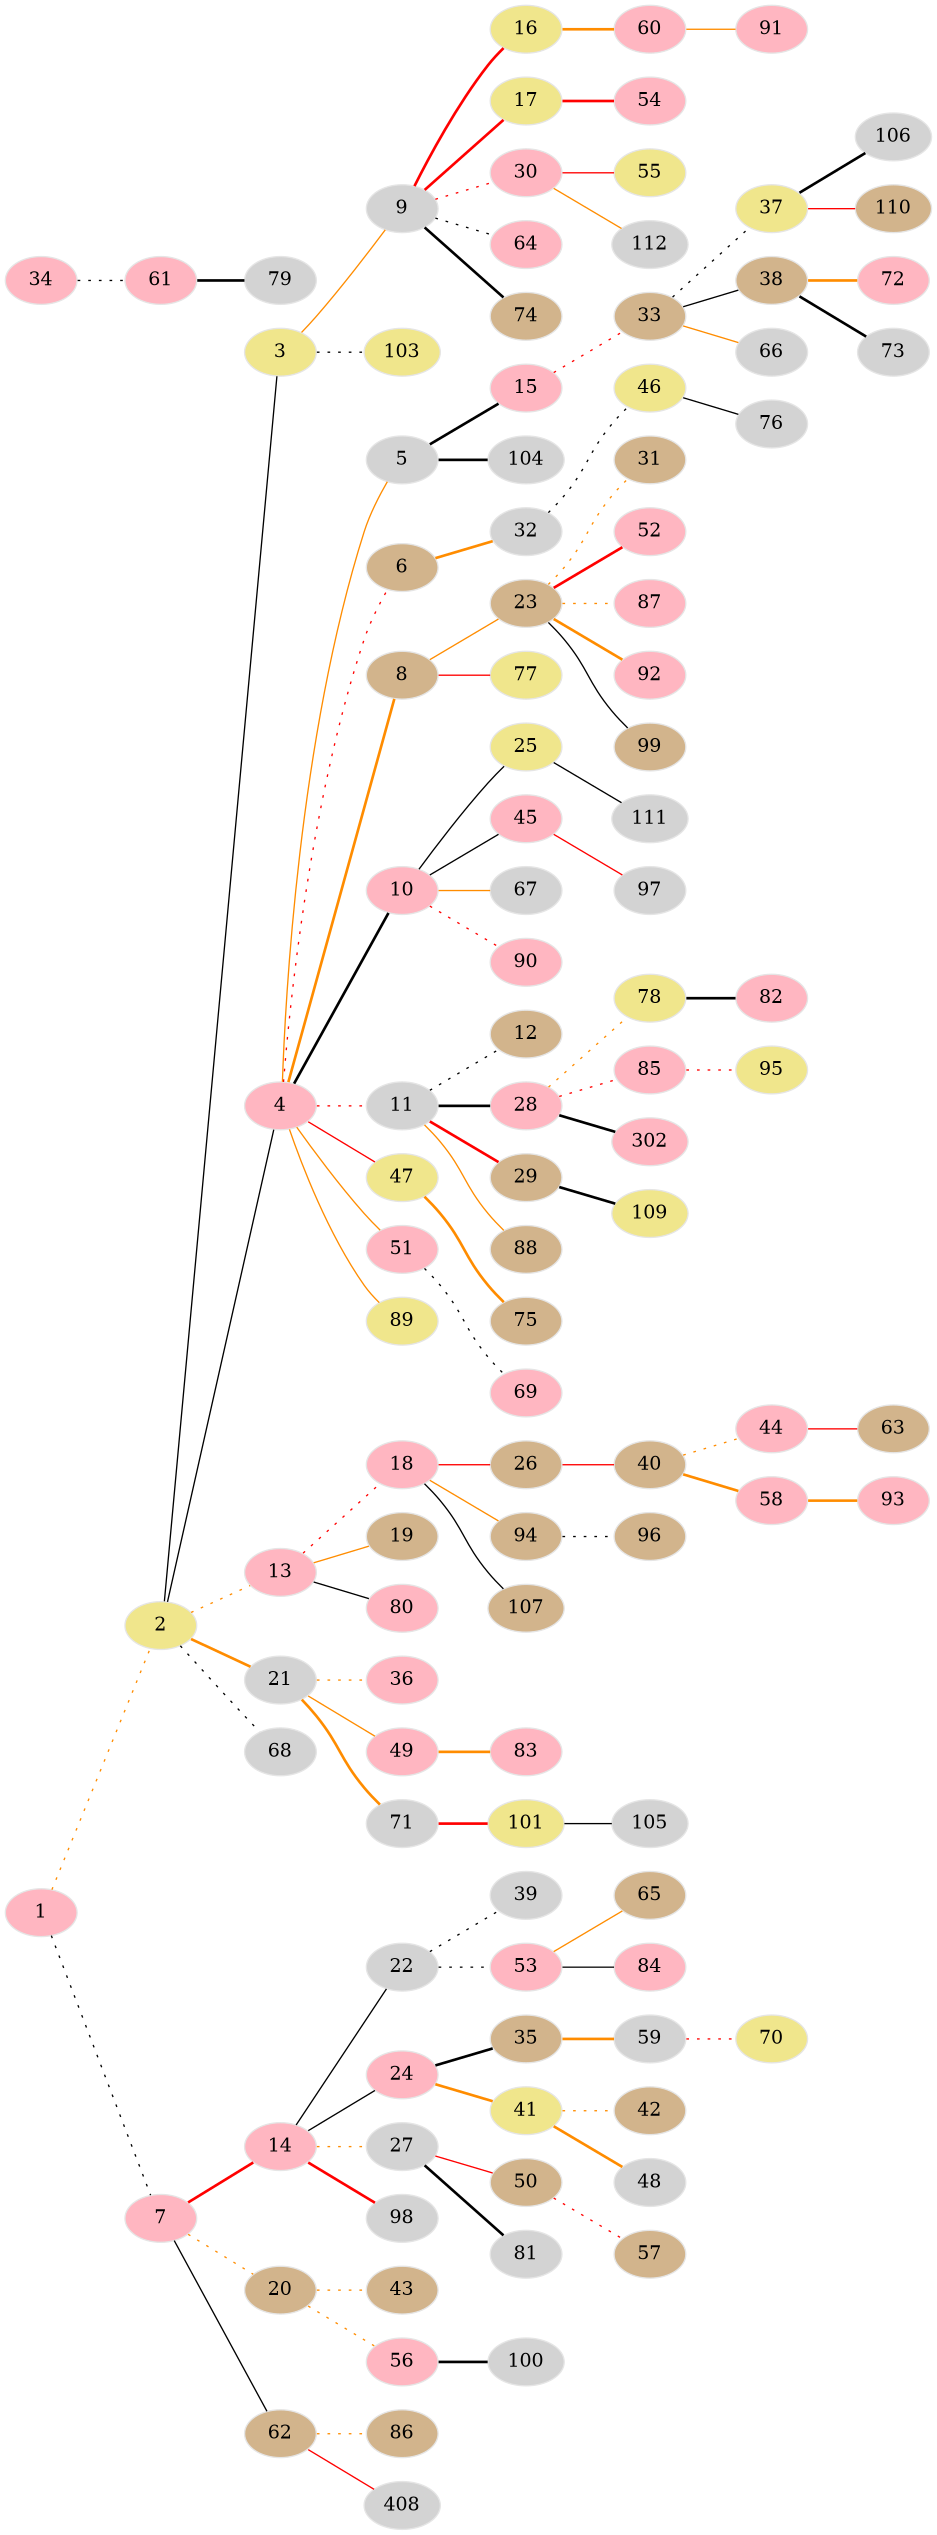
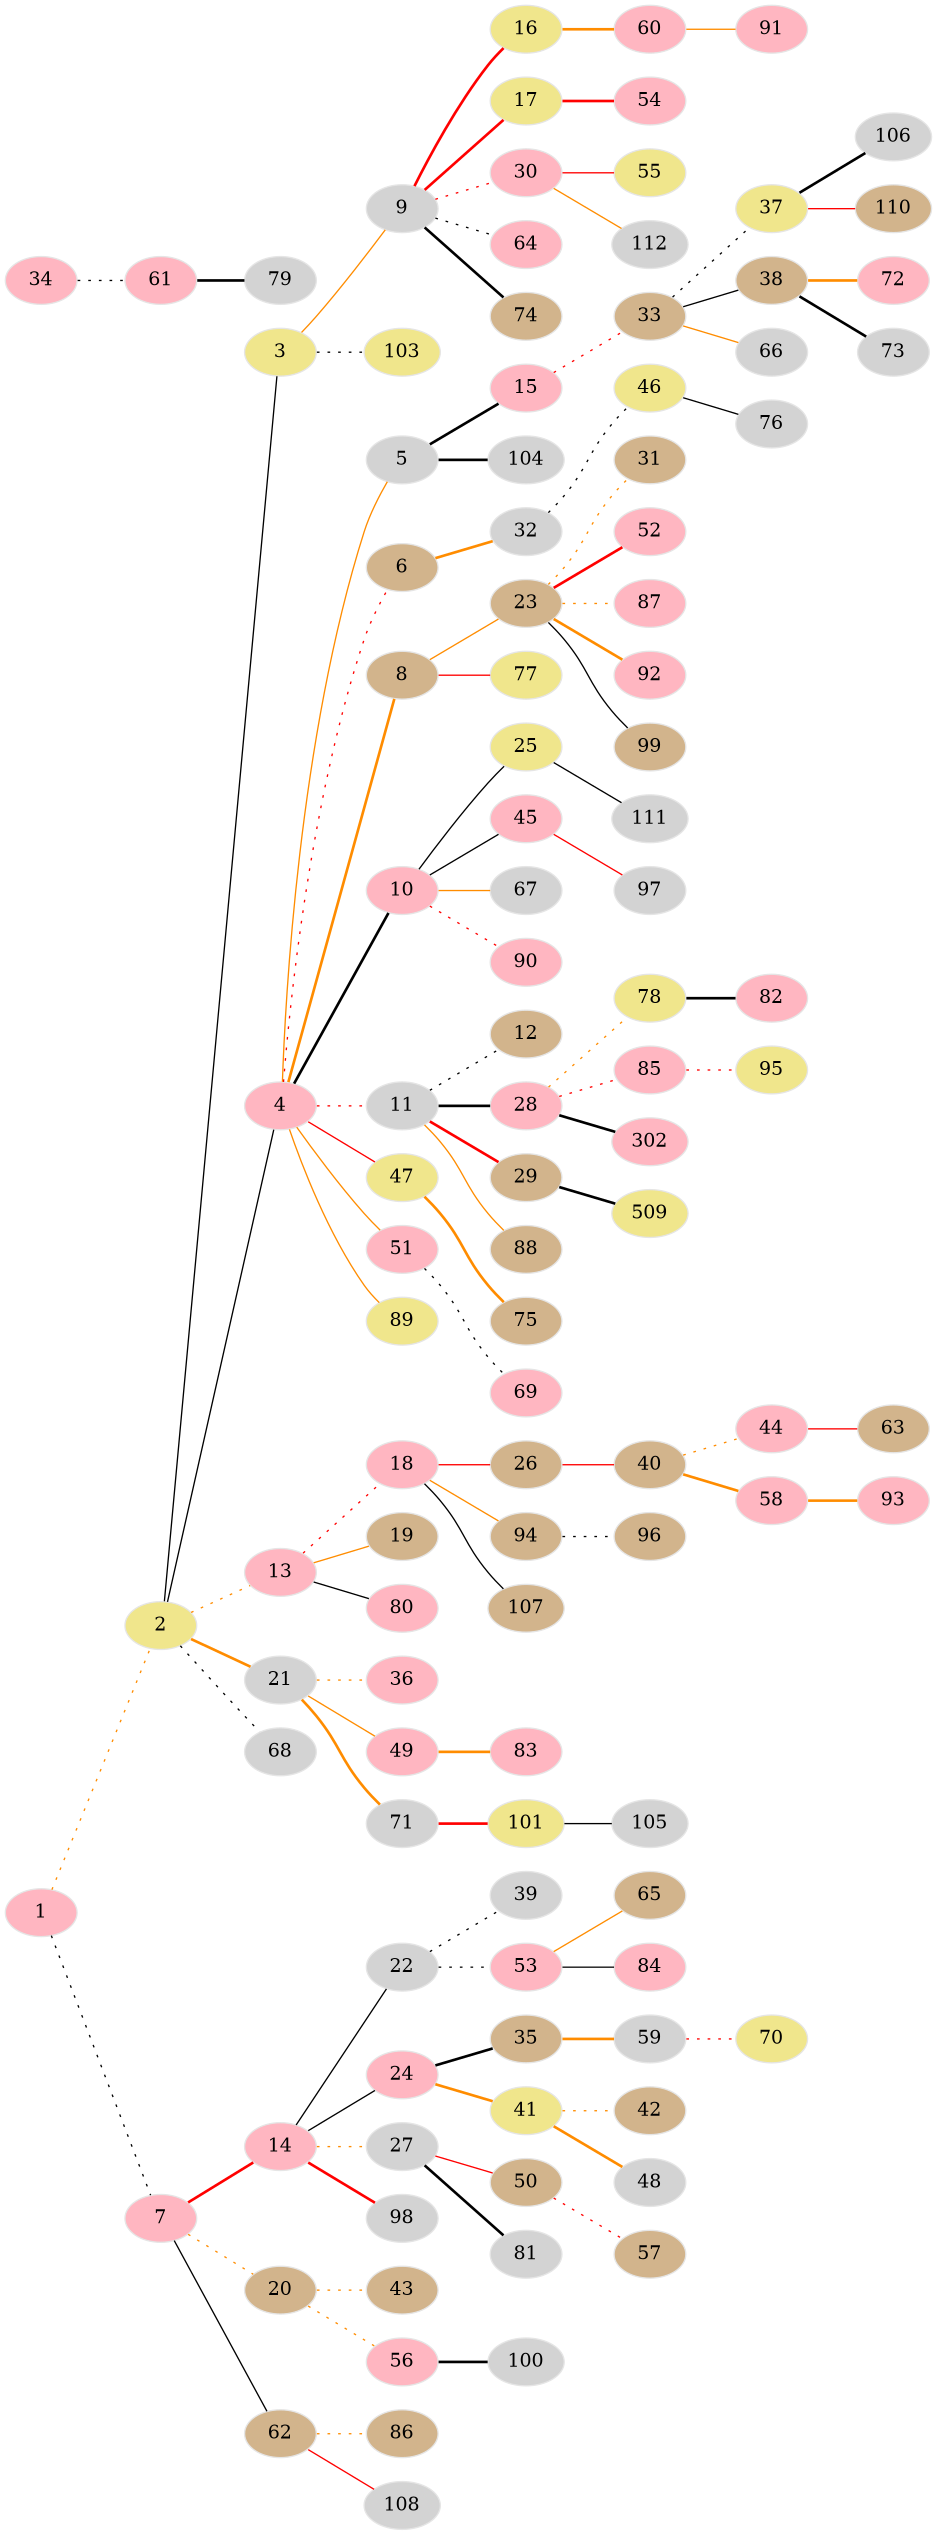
(650, 1214) -> (650, 1214)
(402, 2505) -> (402, 2505)
